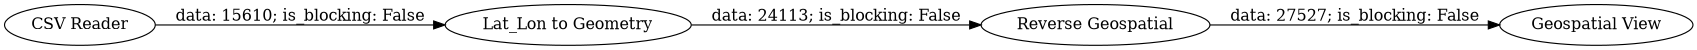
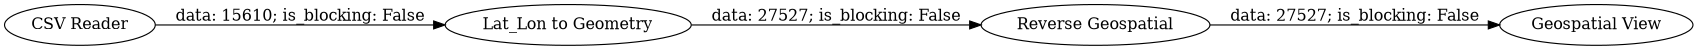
(836, 16) -> (836, 16)
